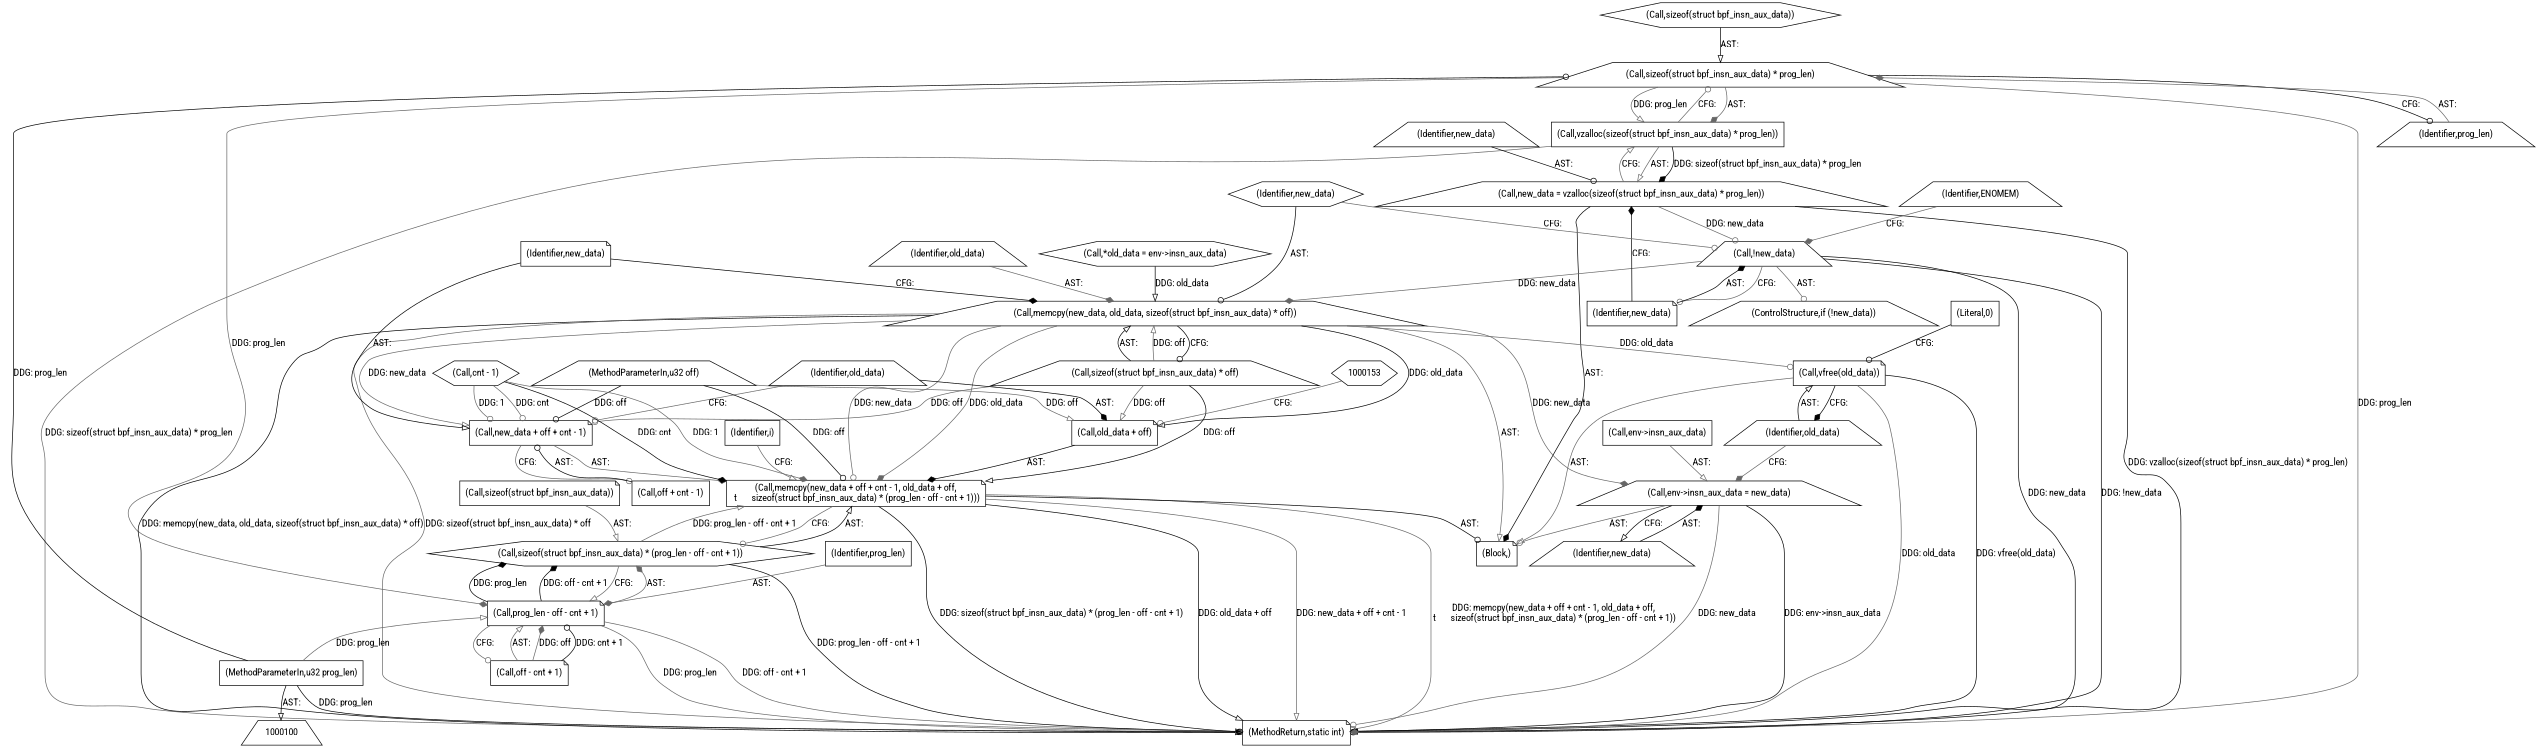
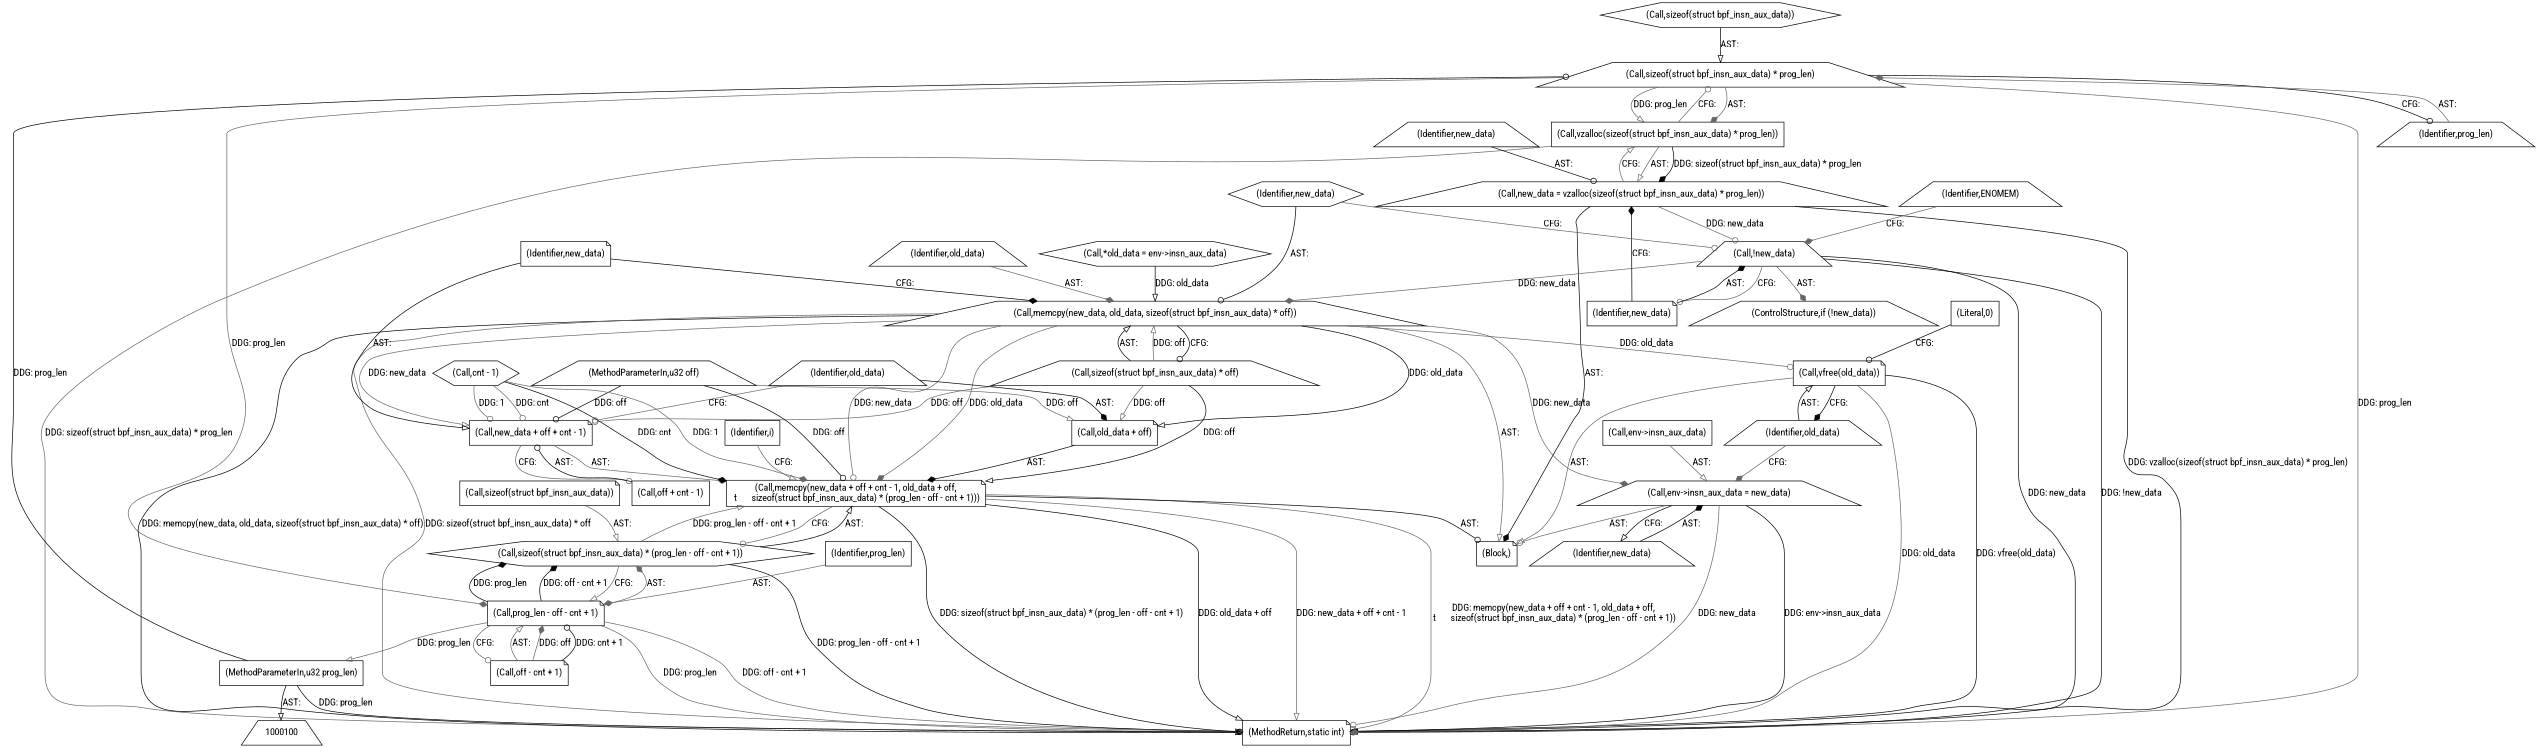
(1790, 281) -> (1790, 281)
(1364, 373) -> none
(388, 627) -> (419, 638)
